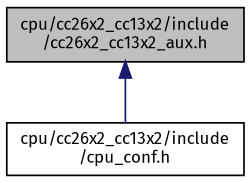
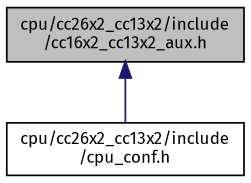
(125, 35) -> (125, 35)
